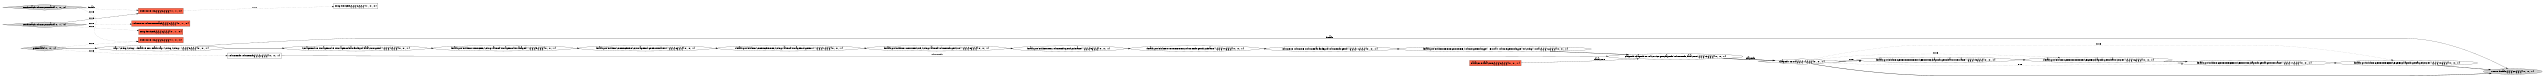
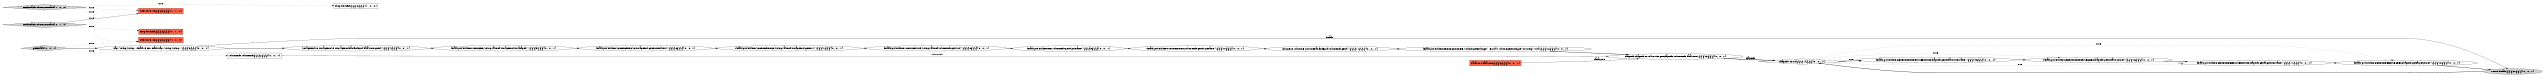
(92, 8) -> (92, 8)
(258, 8) -> (202, 5)
(161, 24) -> none
(2150, 75) -> (2152, 73)
